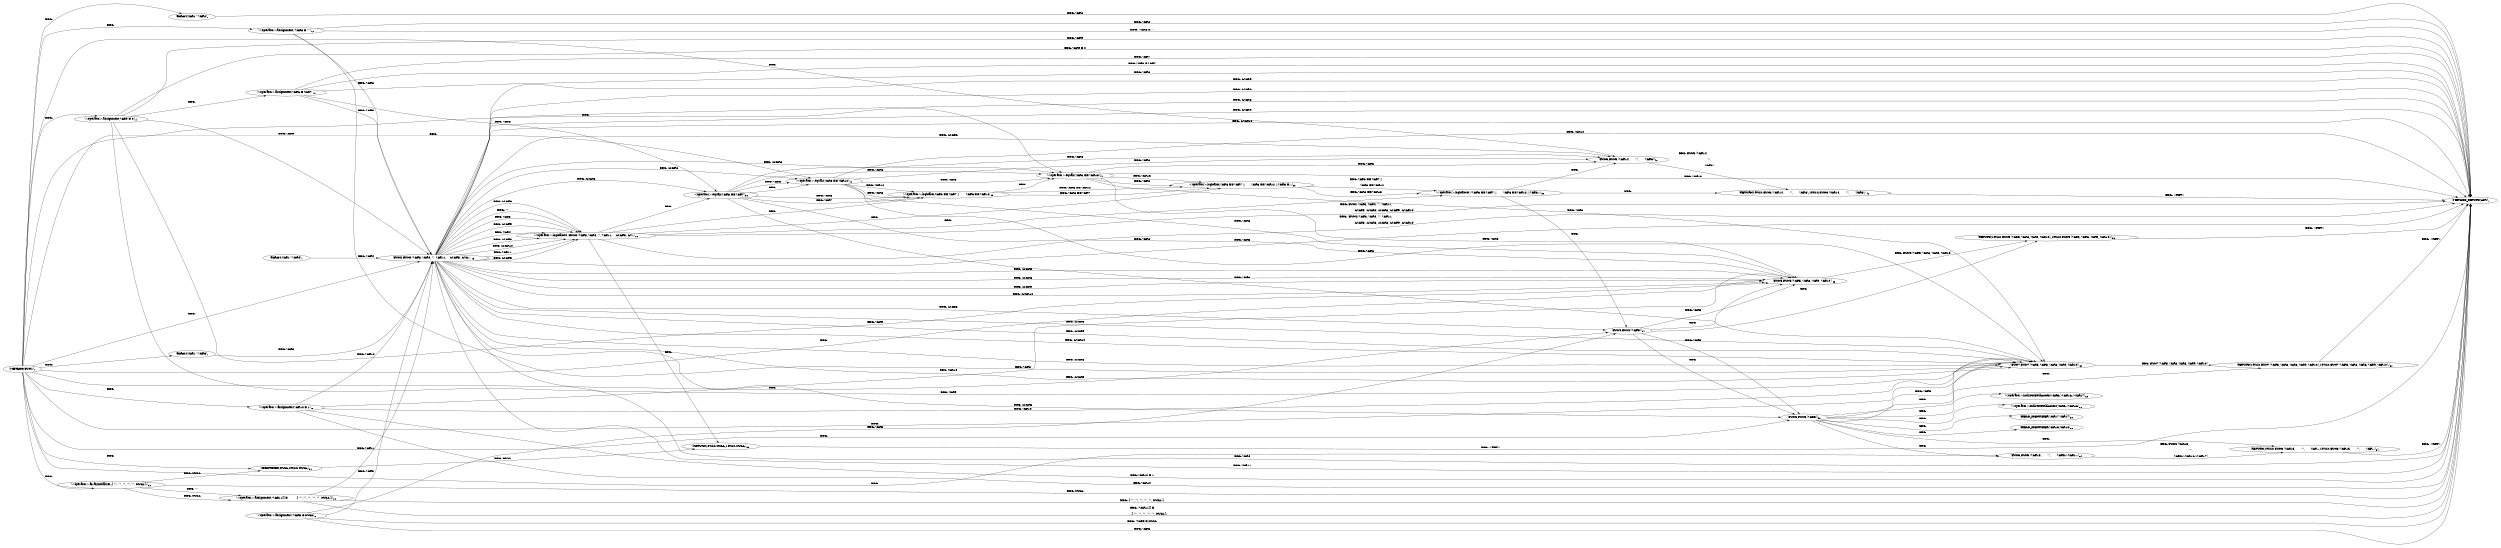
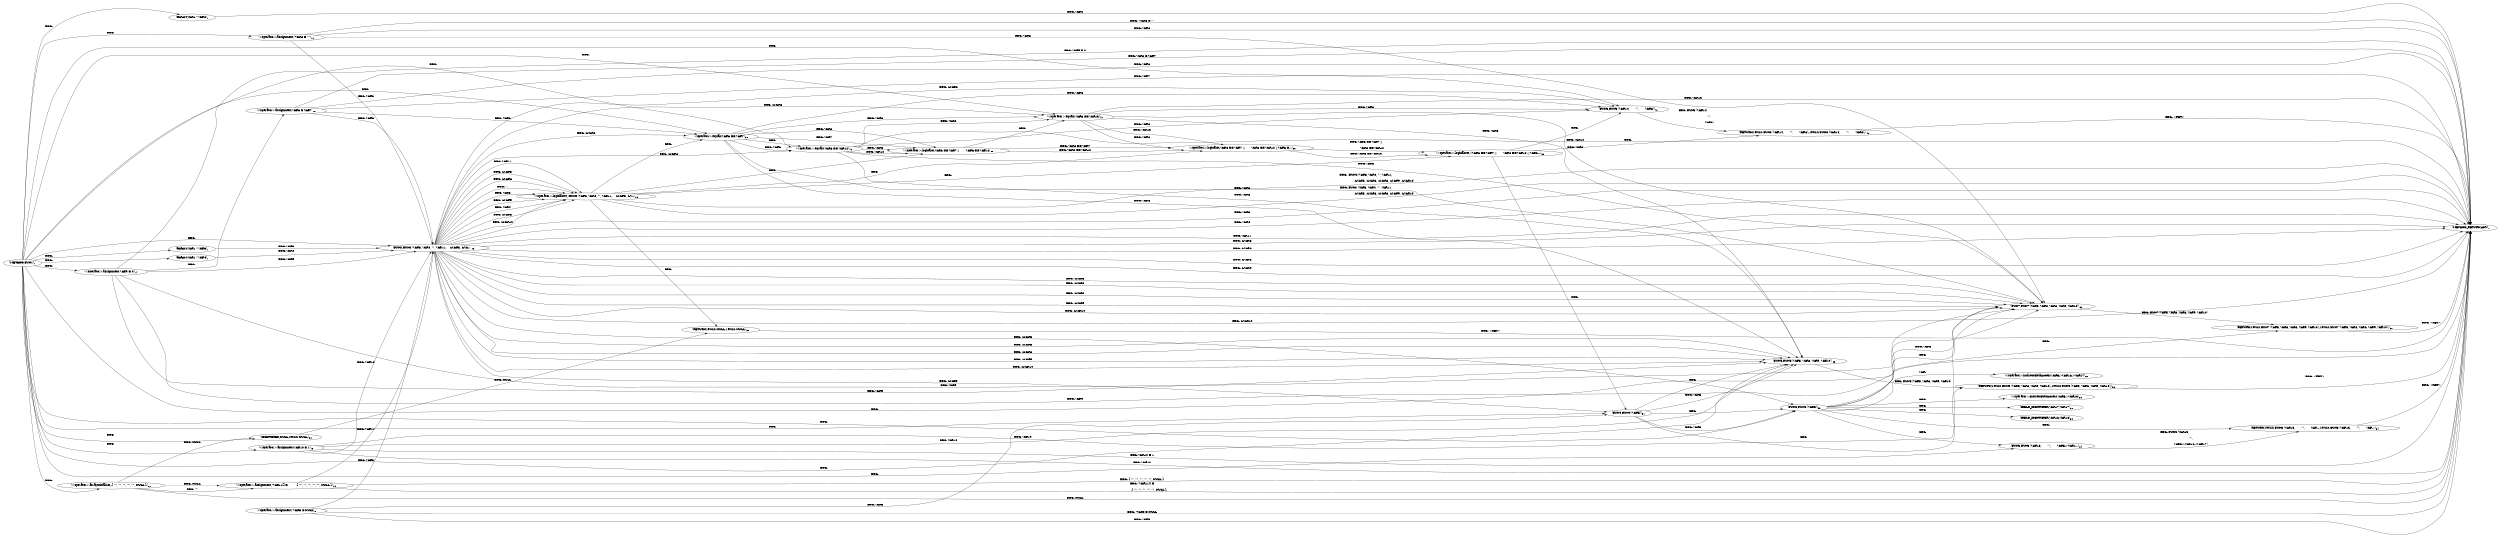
none -> (319, 91)
none -> (104, 261)
(1923, 411) -> (1923, 373)
